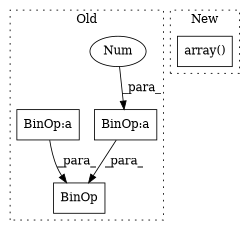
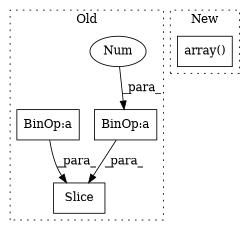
(79, 198) -> (79, 198)
